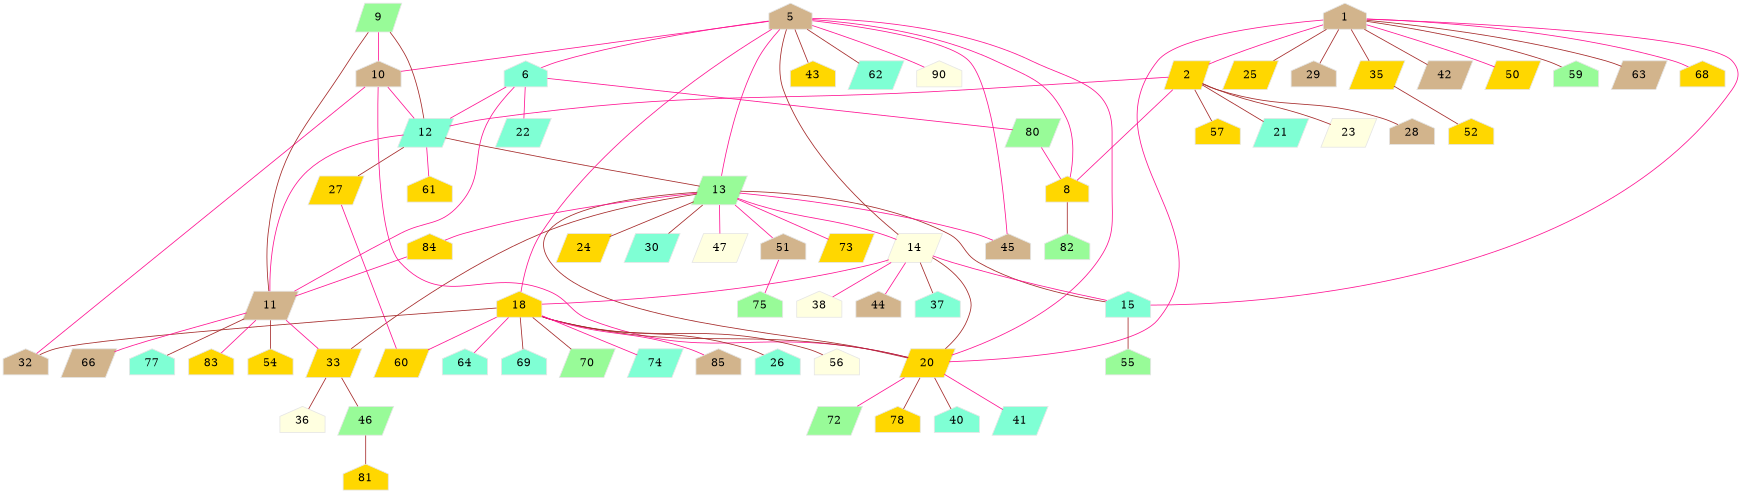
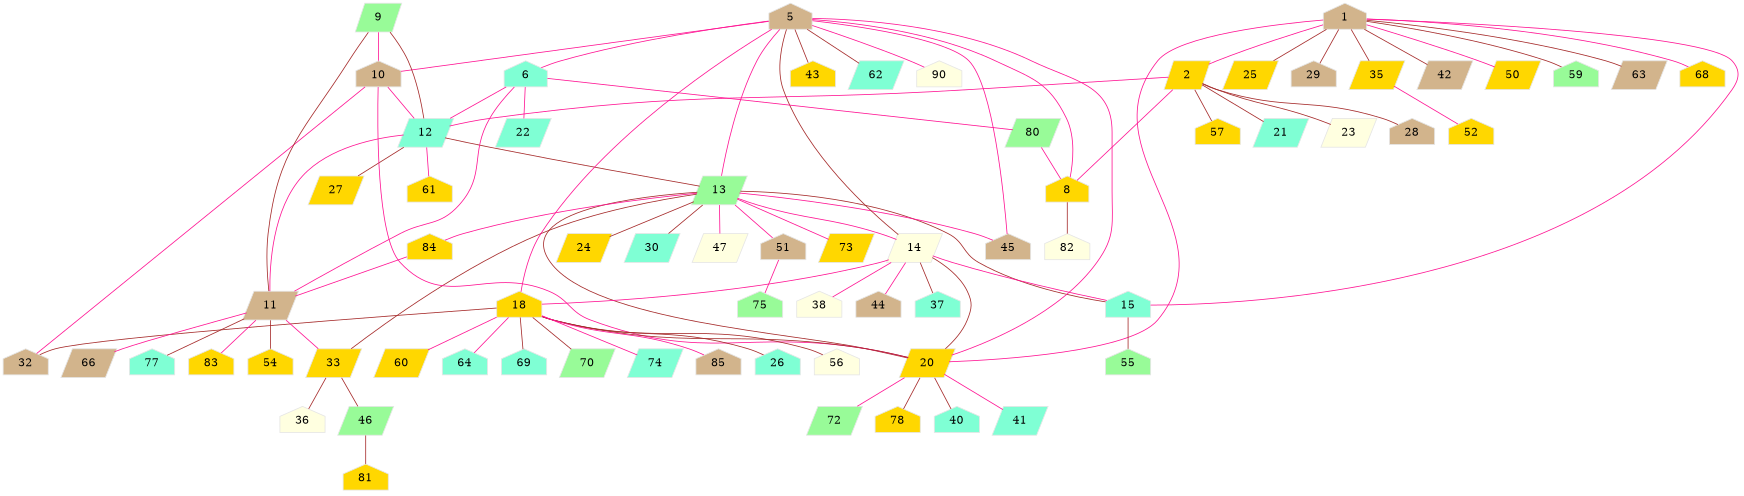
(1426, 105) -> (1426, 105)
(1067, 248) -> (1067, 248)
(369, 277) -> none
